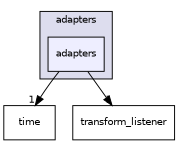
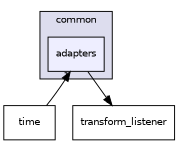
(76, 20) -> (76, 20)
(49, 85) -> (56, 93)
